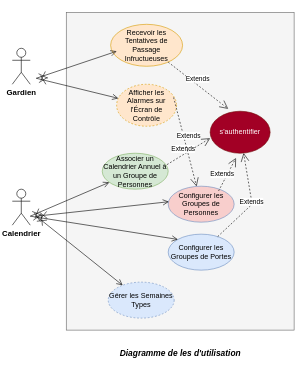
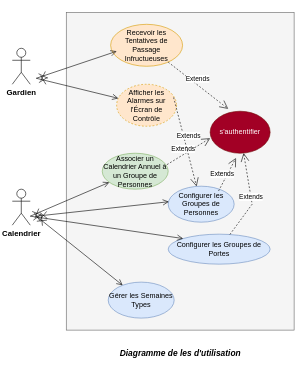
(201, 204) -> (201, 204)
(201, 252) -> (219, 249)
(141, 300) -> (141, 300)
